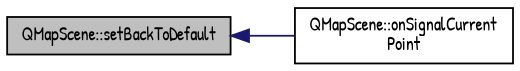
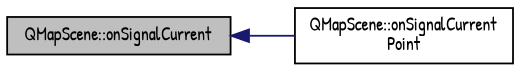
(119, 36) -> (119, 36)
